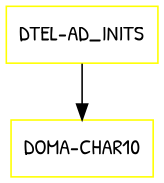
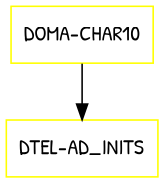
(82, 84) -> (82, 84)
